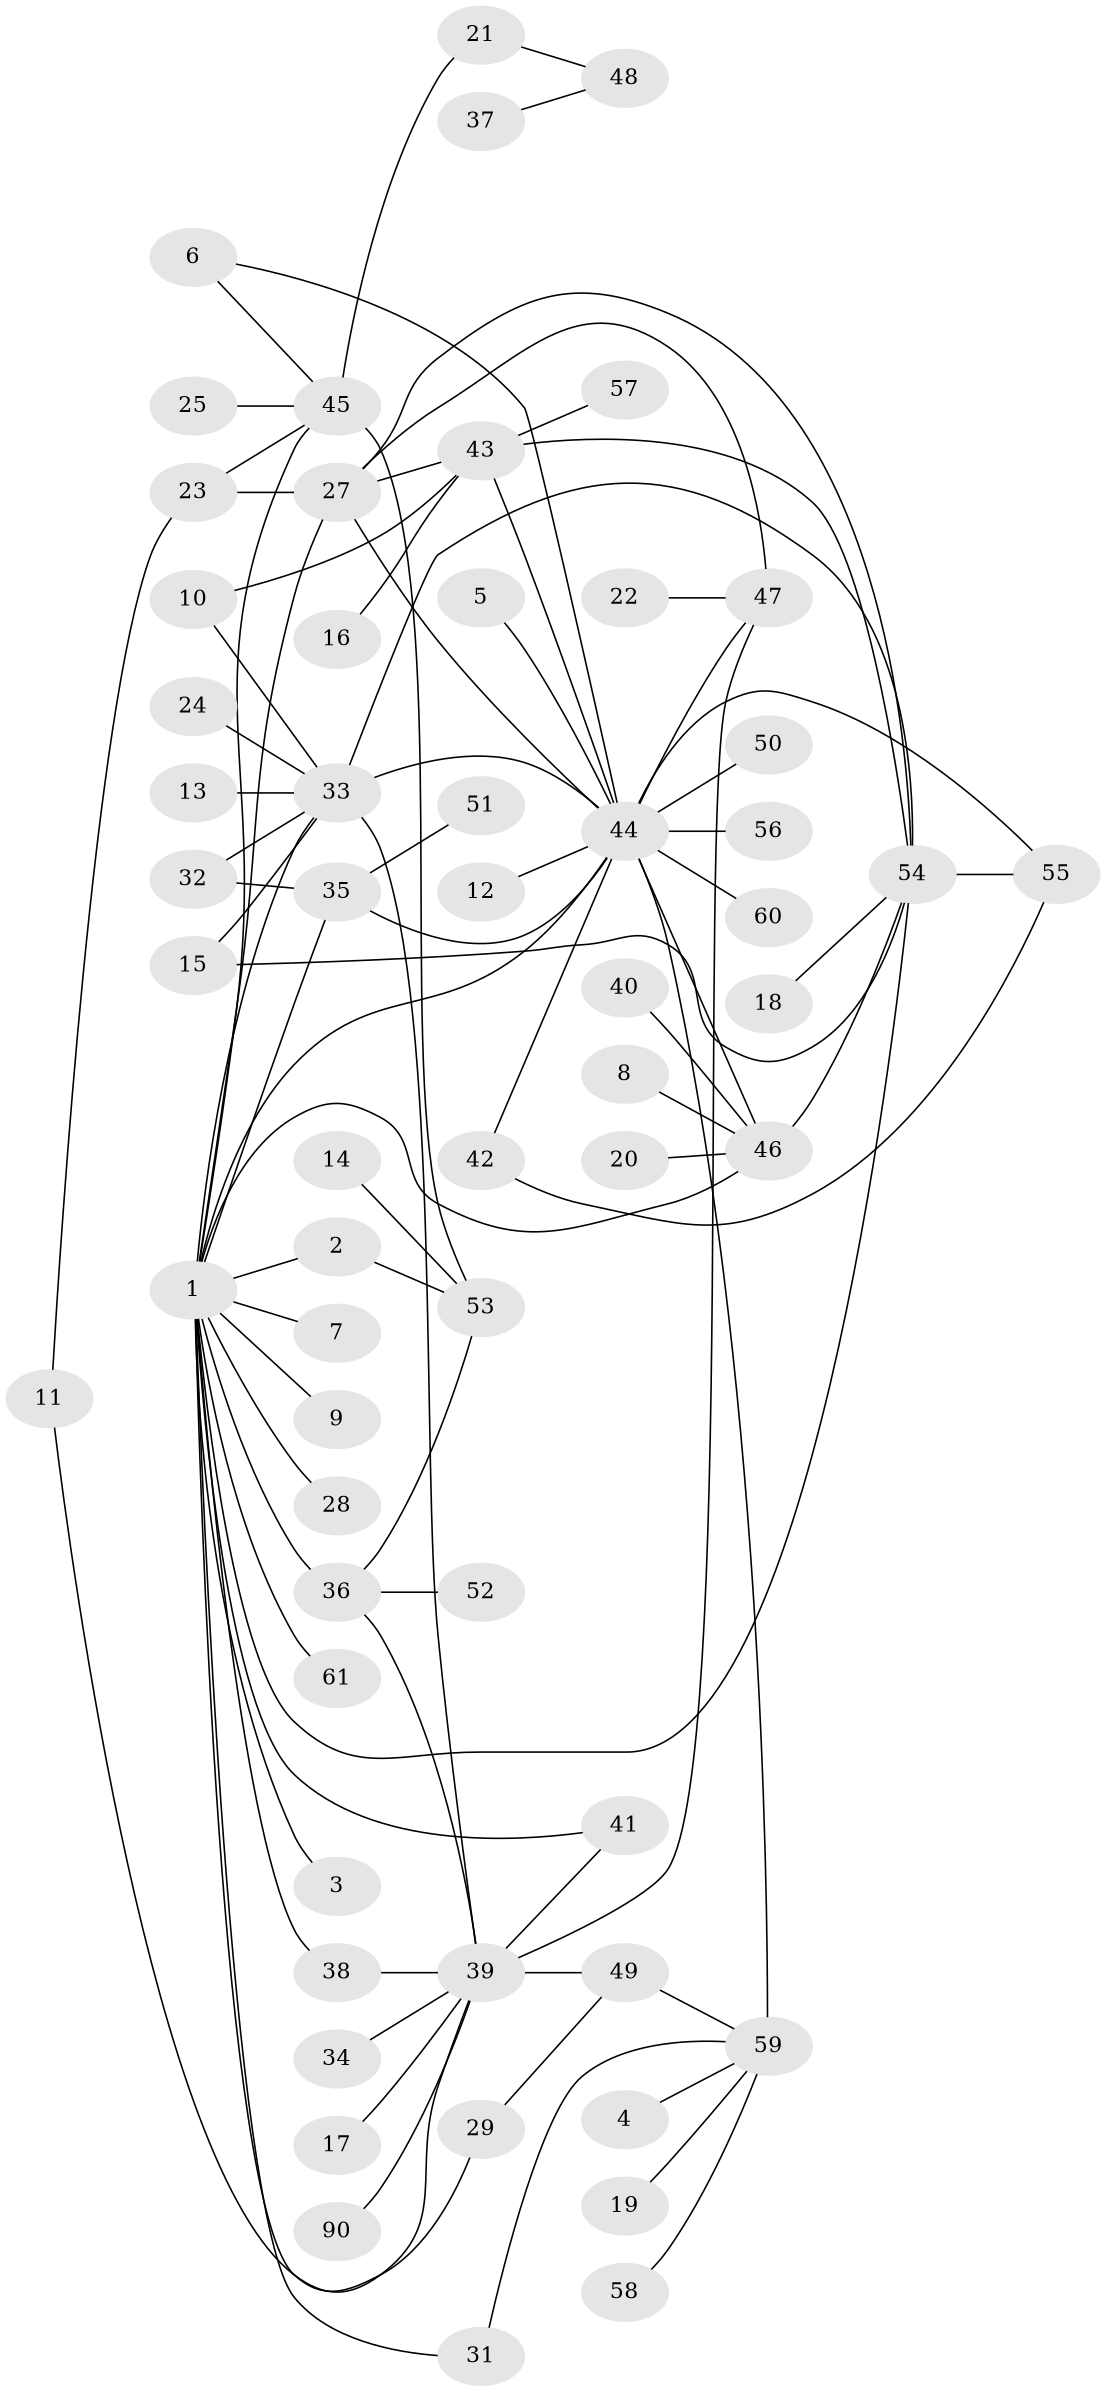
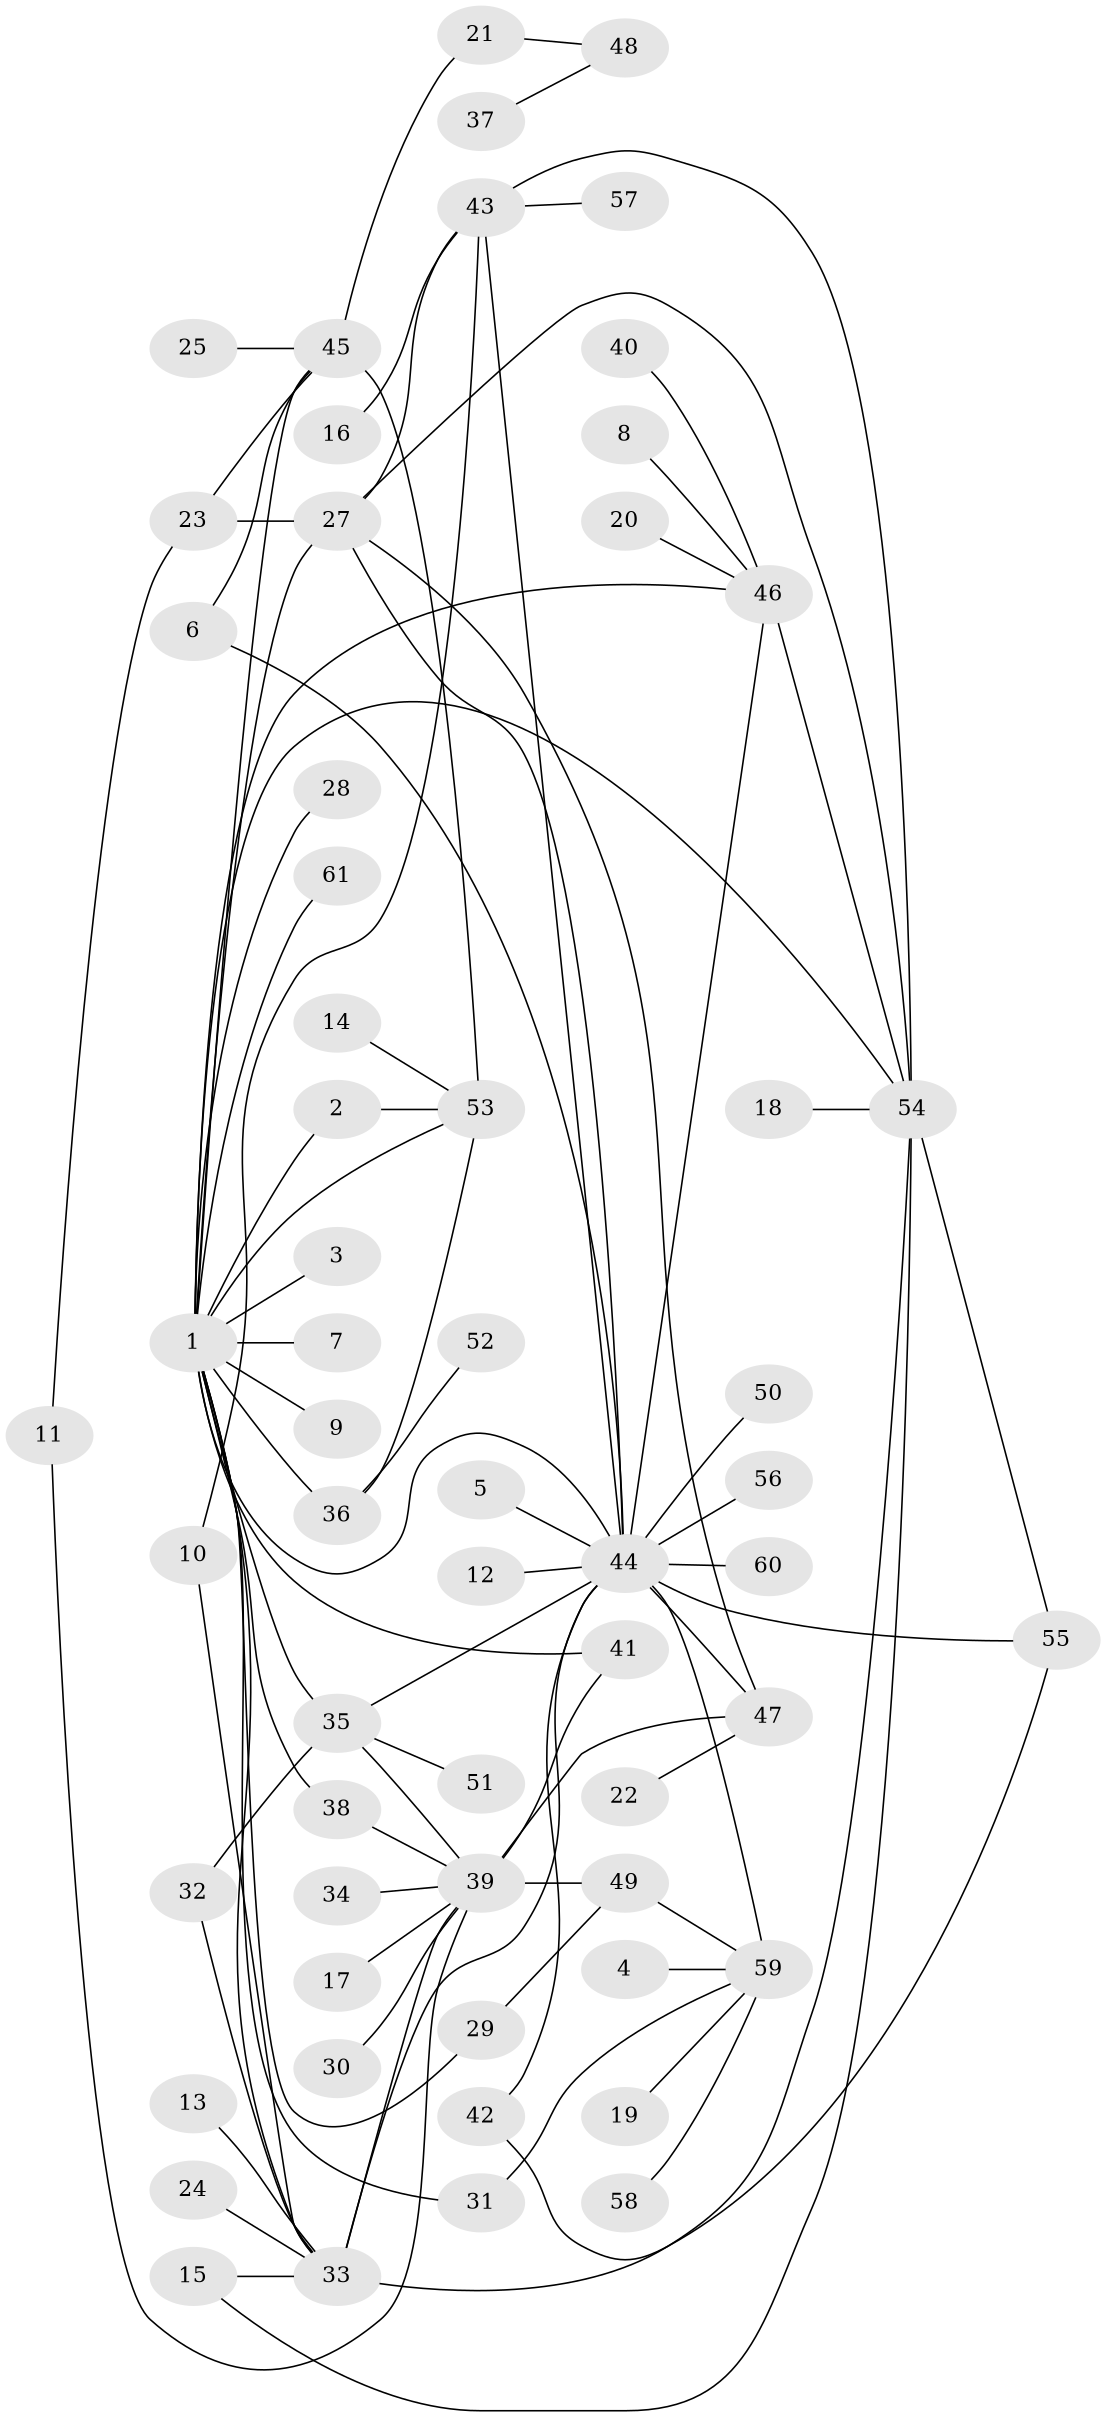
none -> (310, 1200)
(438, 1773) -> (412, 1802)
(337, 2232) -> (337, 2069)
